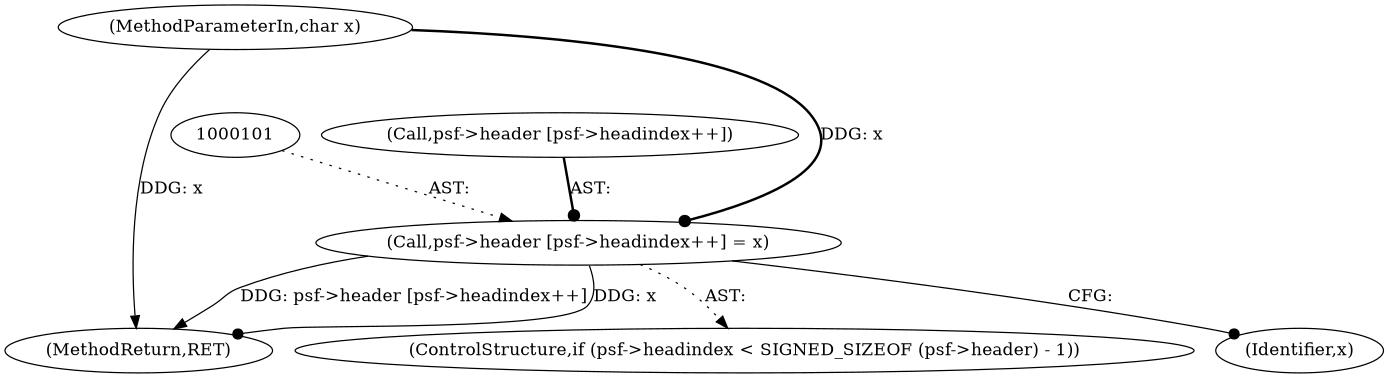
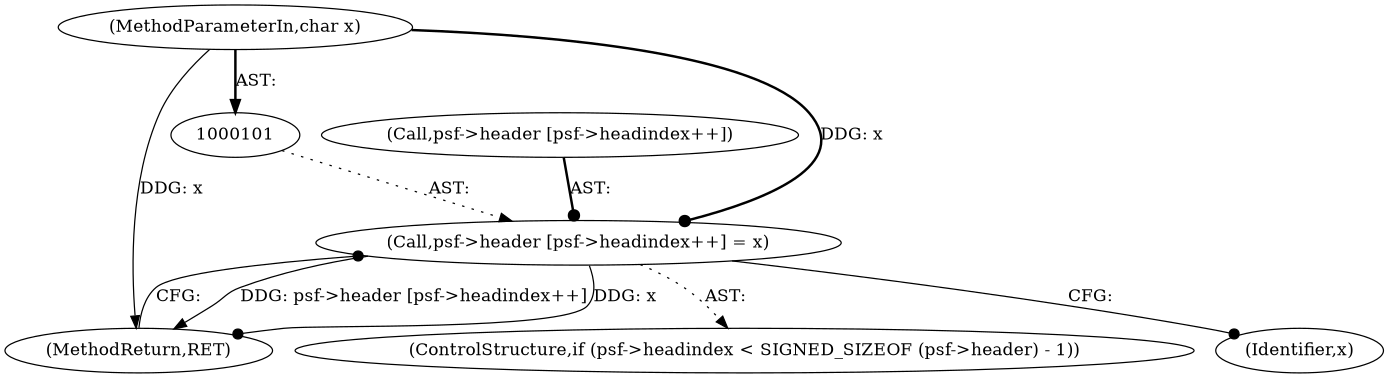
none -> (235, 75)
none -> (231, 269)
